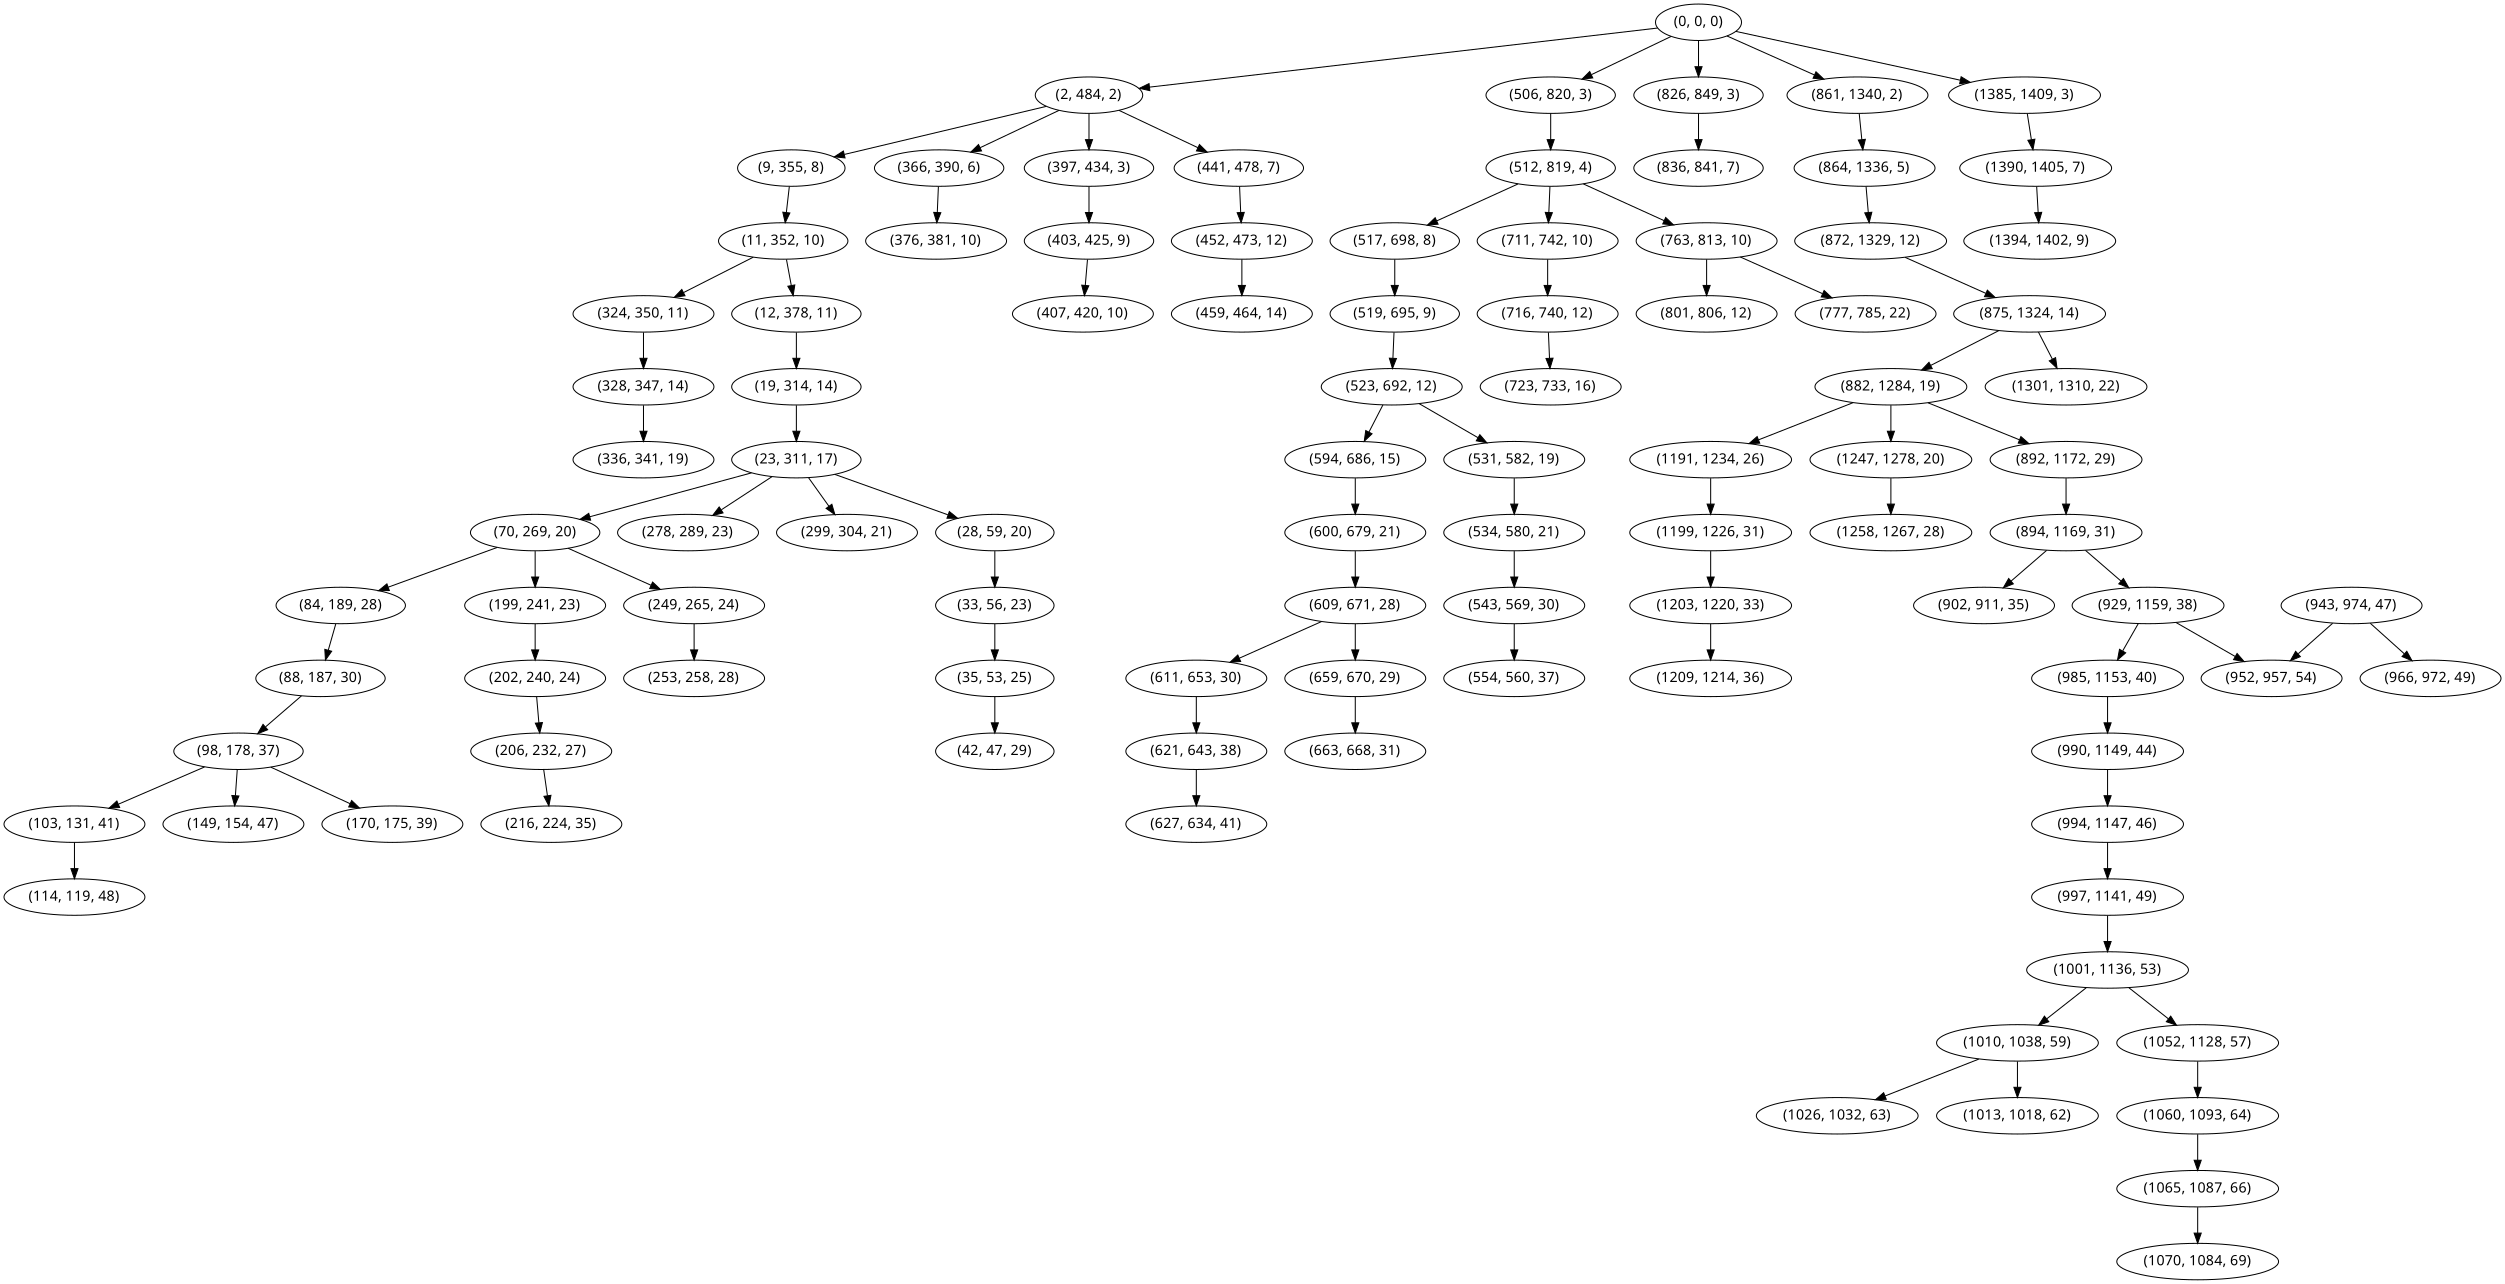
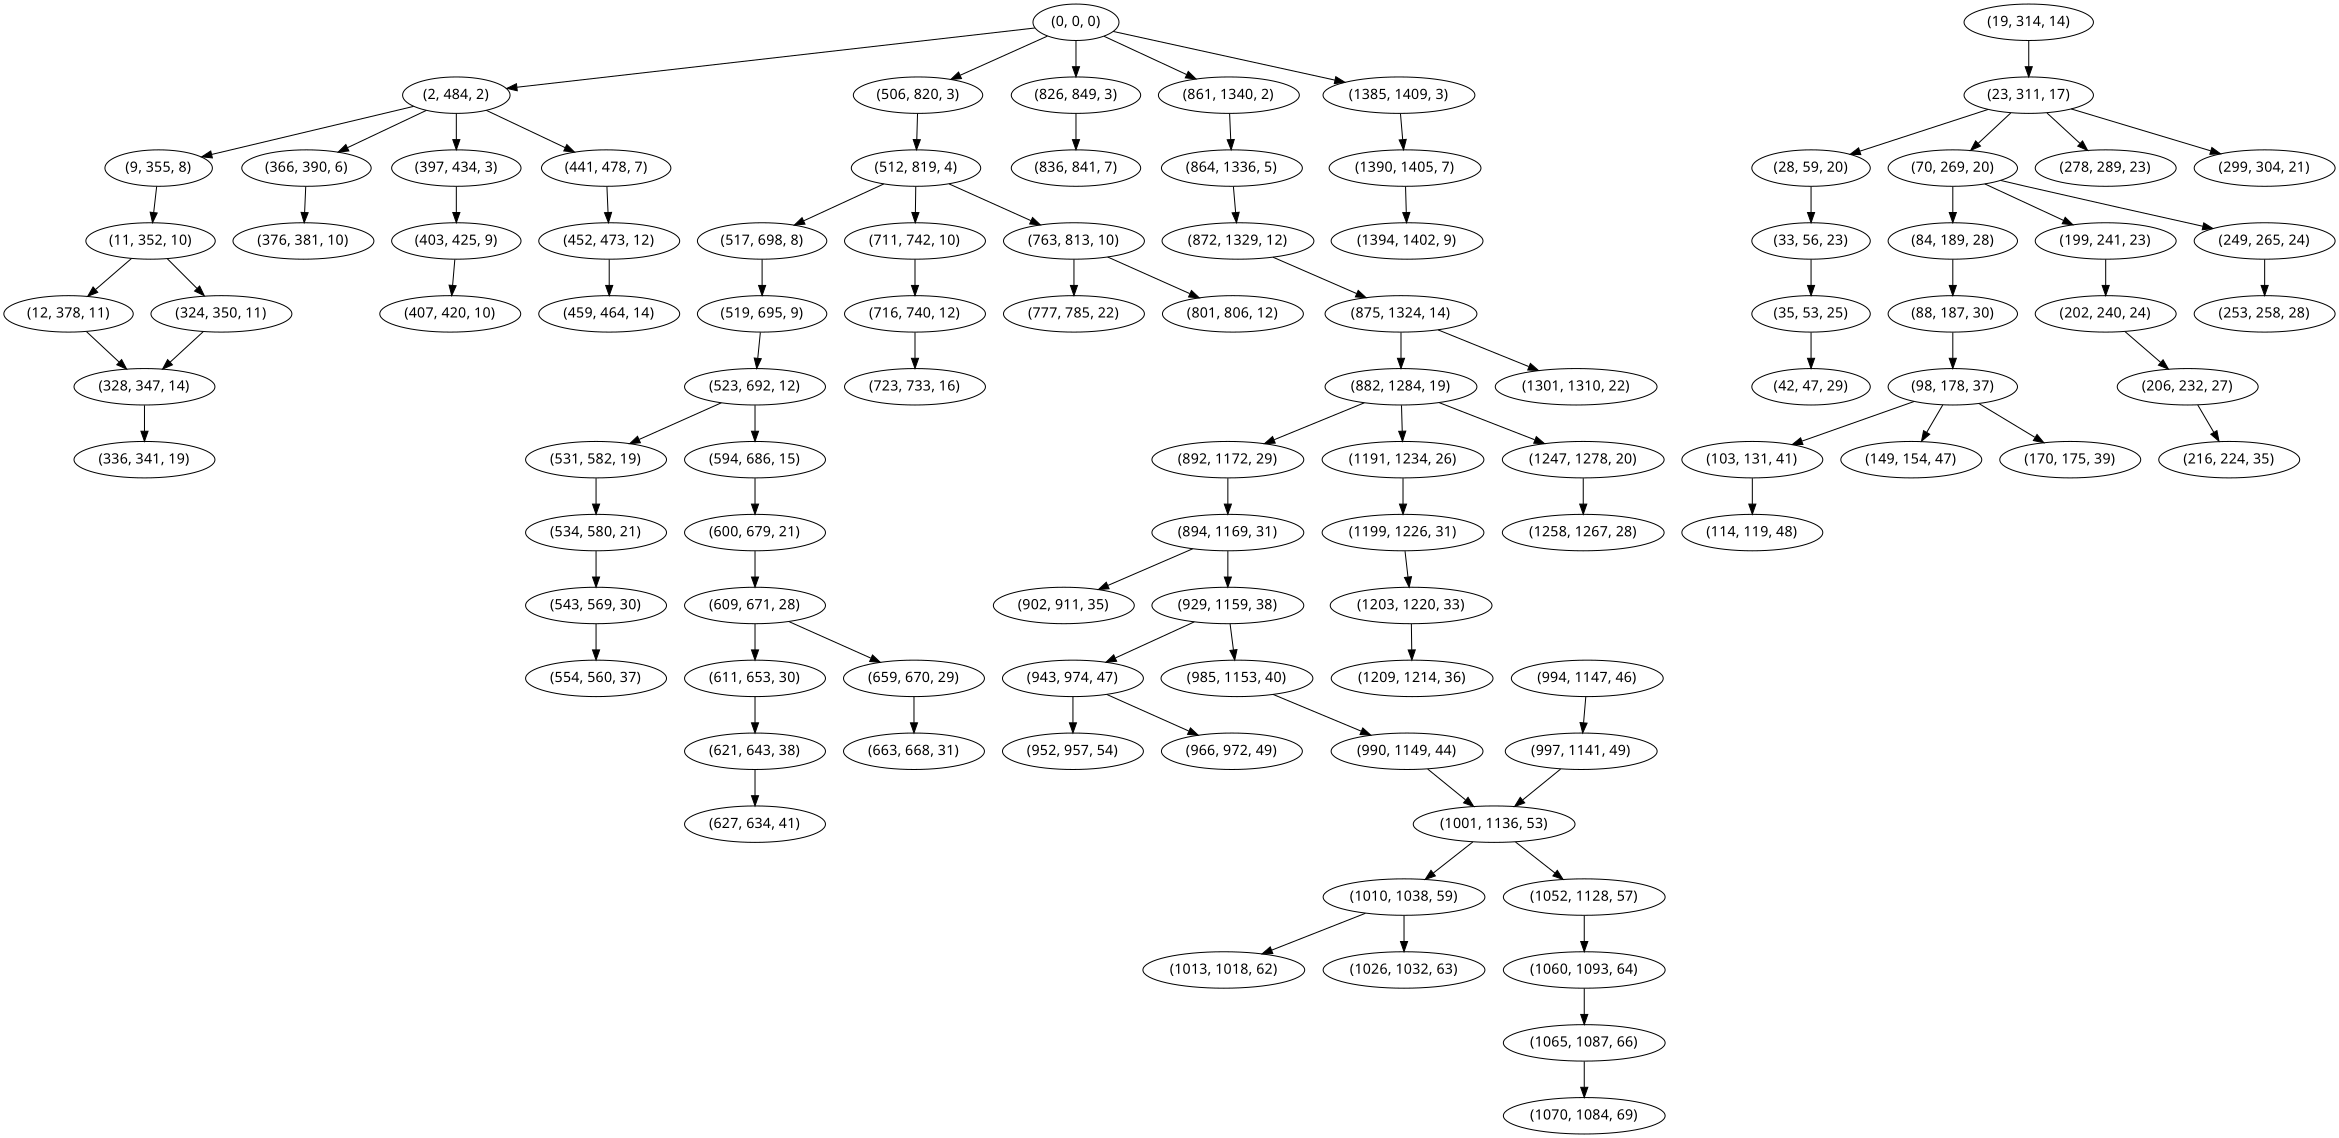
(796, 345) -> (103, 347)
(2206, 640) -> (1155, 640)
(2108, 783) -> (1447, 784)
